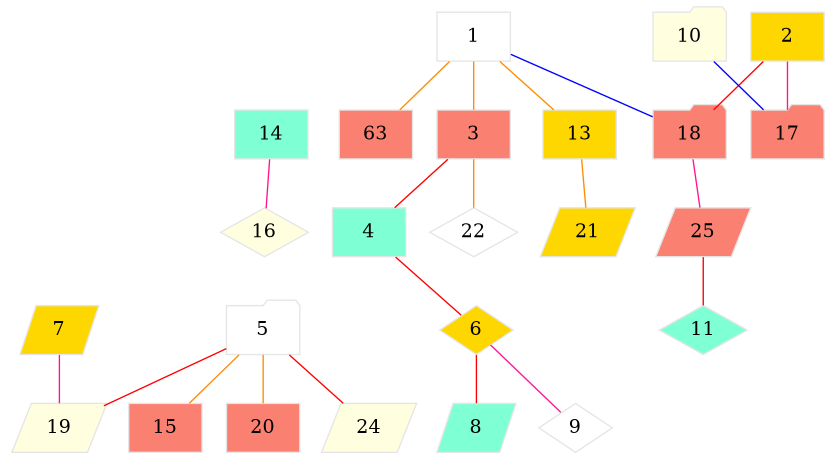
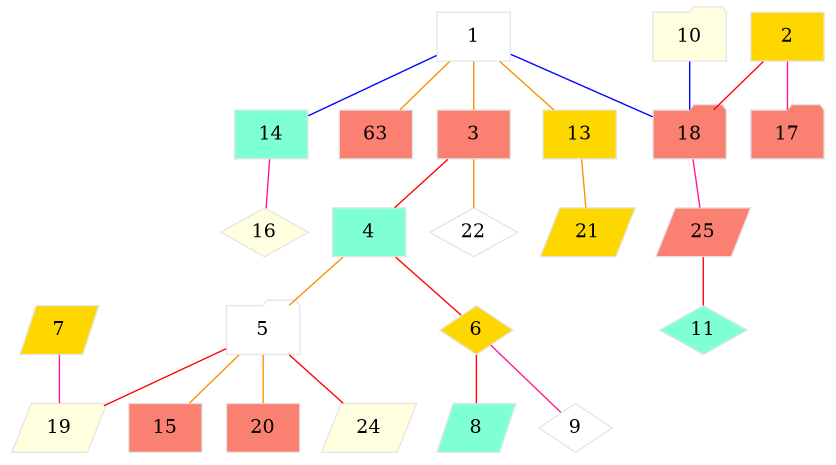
(732, 80) -> (690, 86)
none -> (372, 86)
none -> (316, 281)
